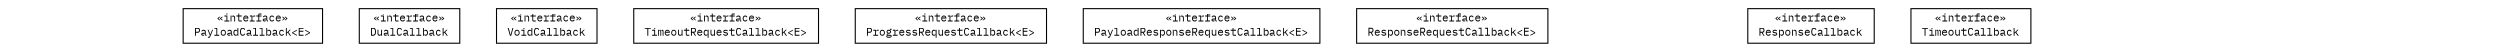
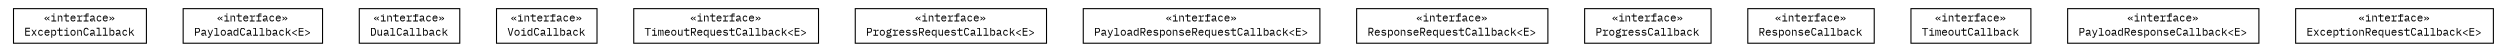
none -> (79, 26)
none -> (1647, 26)
none -> (2163, 26)
none -> (2394, 26)
